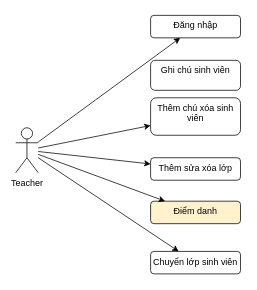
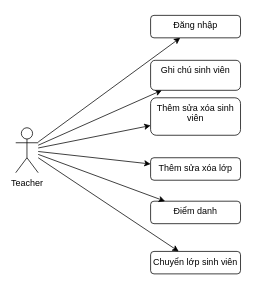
(195, 114) -> (195, 114)
none -> (98, 119)
(195, 213) -> (195, 213)
